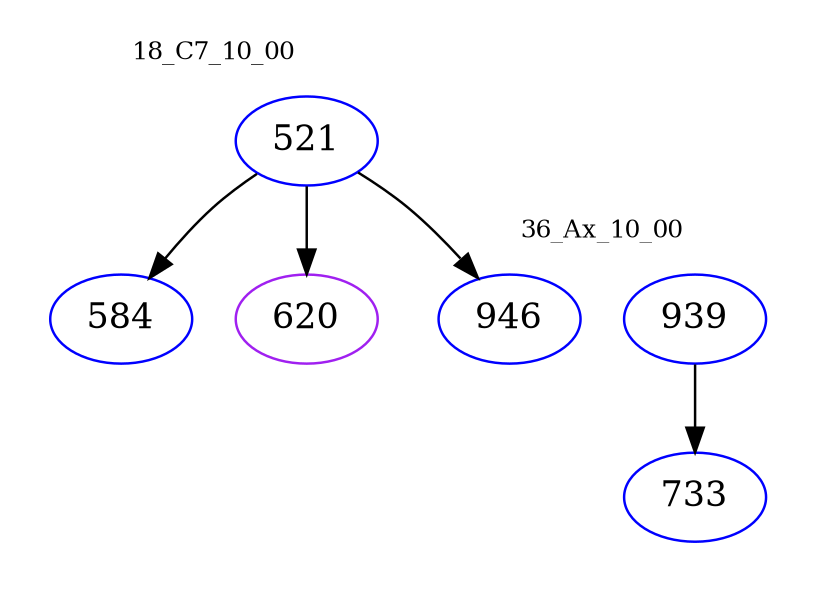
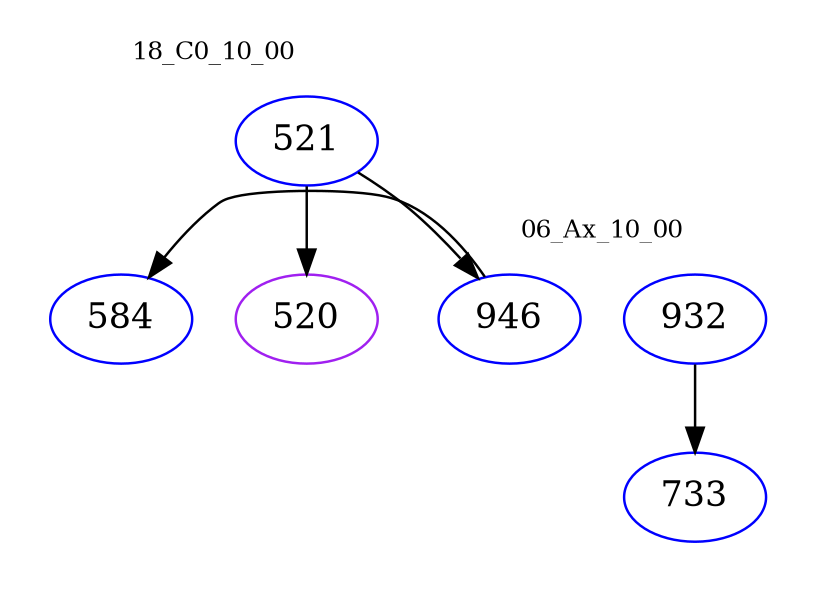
(214, 53) -> (214, 53)
(208, 213) -> (328, 191)
(602, 231) -> (602, 231)
(307, 319) -> (307, 319)
(695, 319) -> (695, 319)
